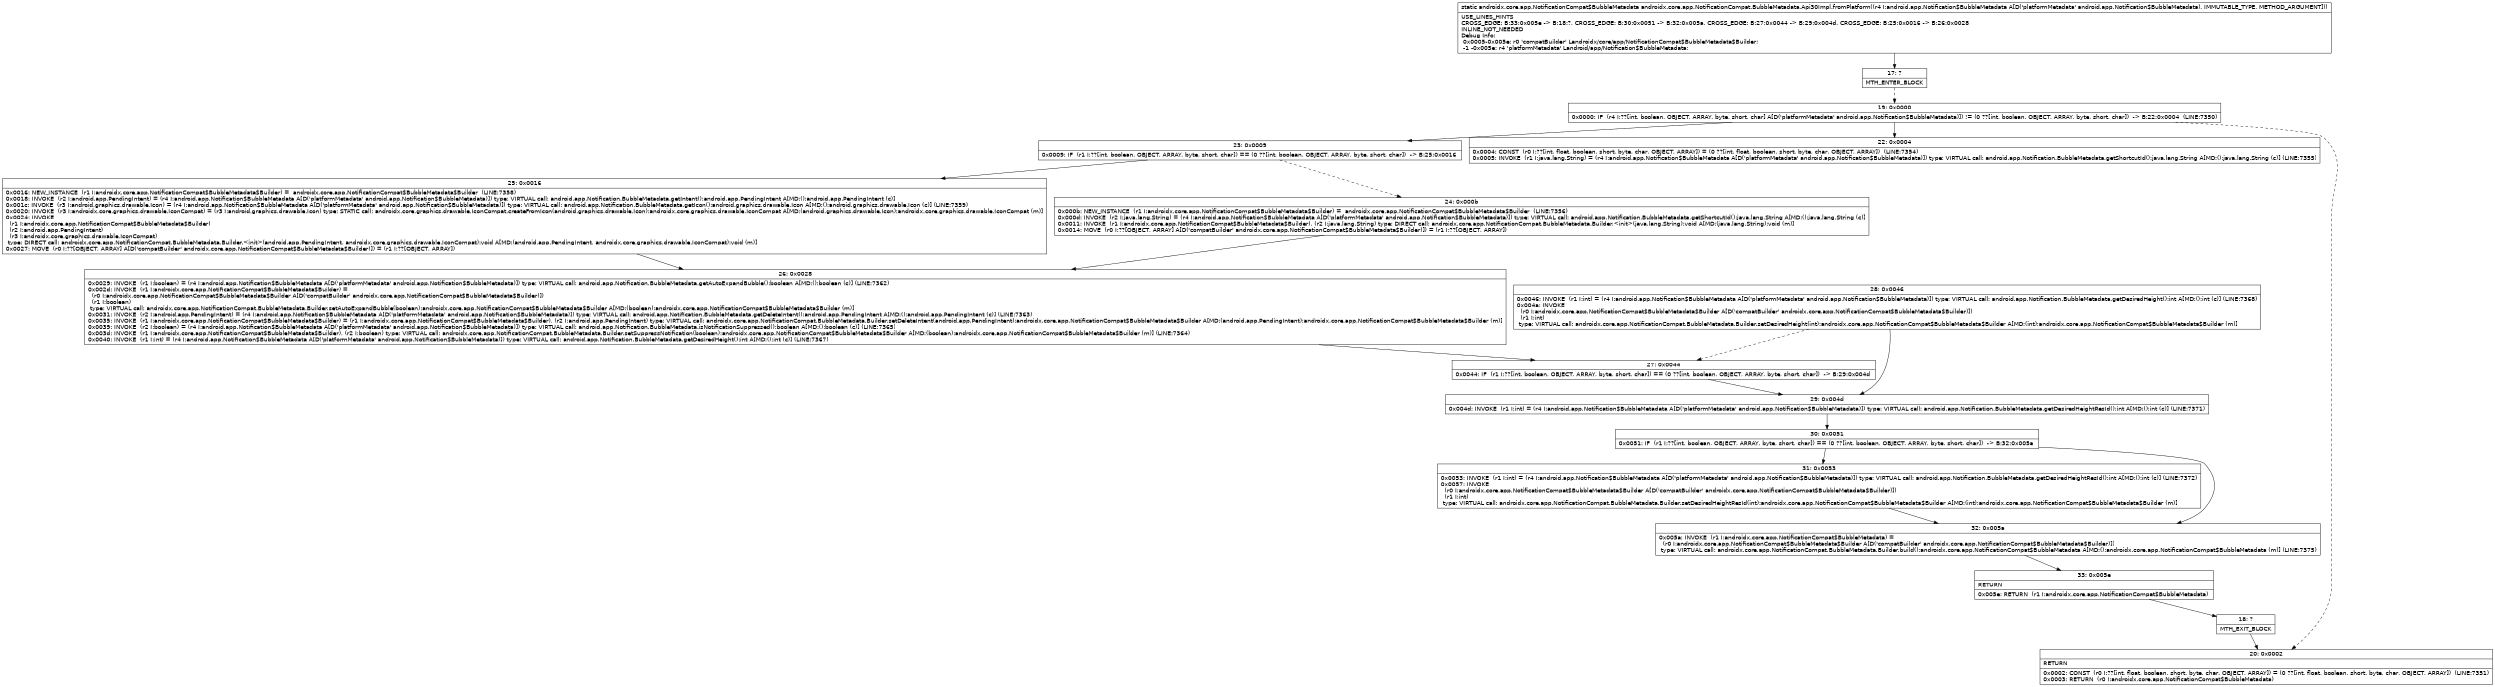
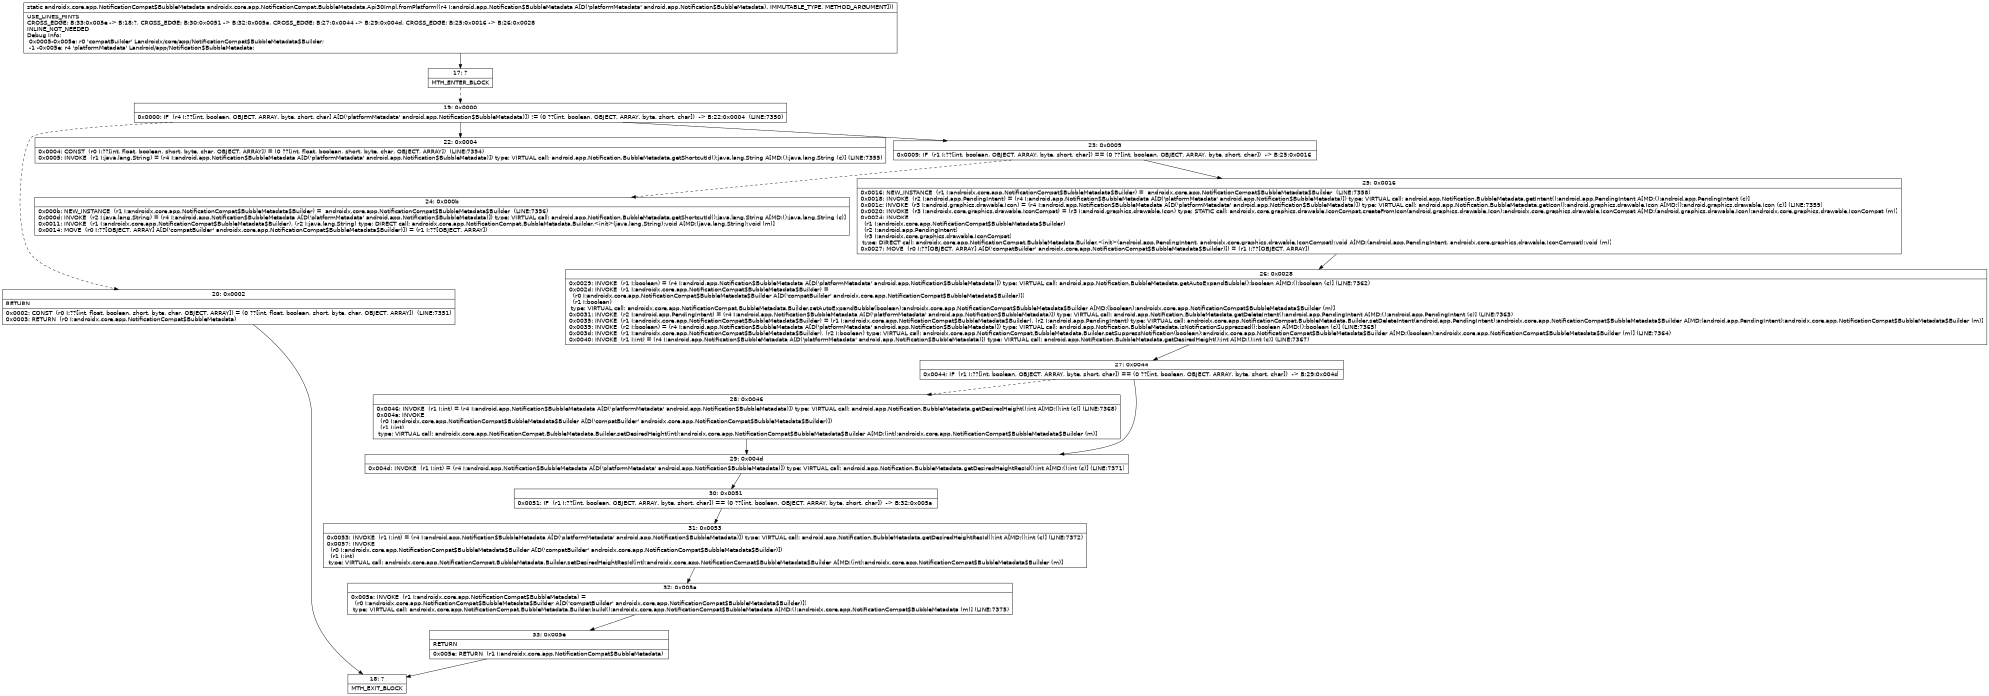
(1200, 252) -> none
(1755, 344) -> (993, 387)
(2161, 456) -> none
(2253, 640) -> (312, 497)
